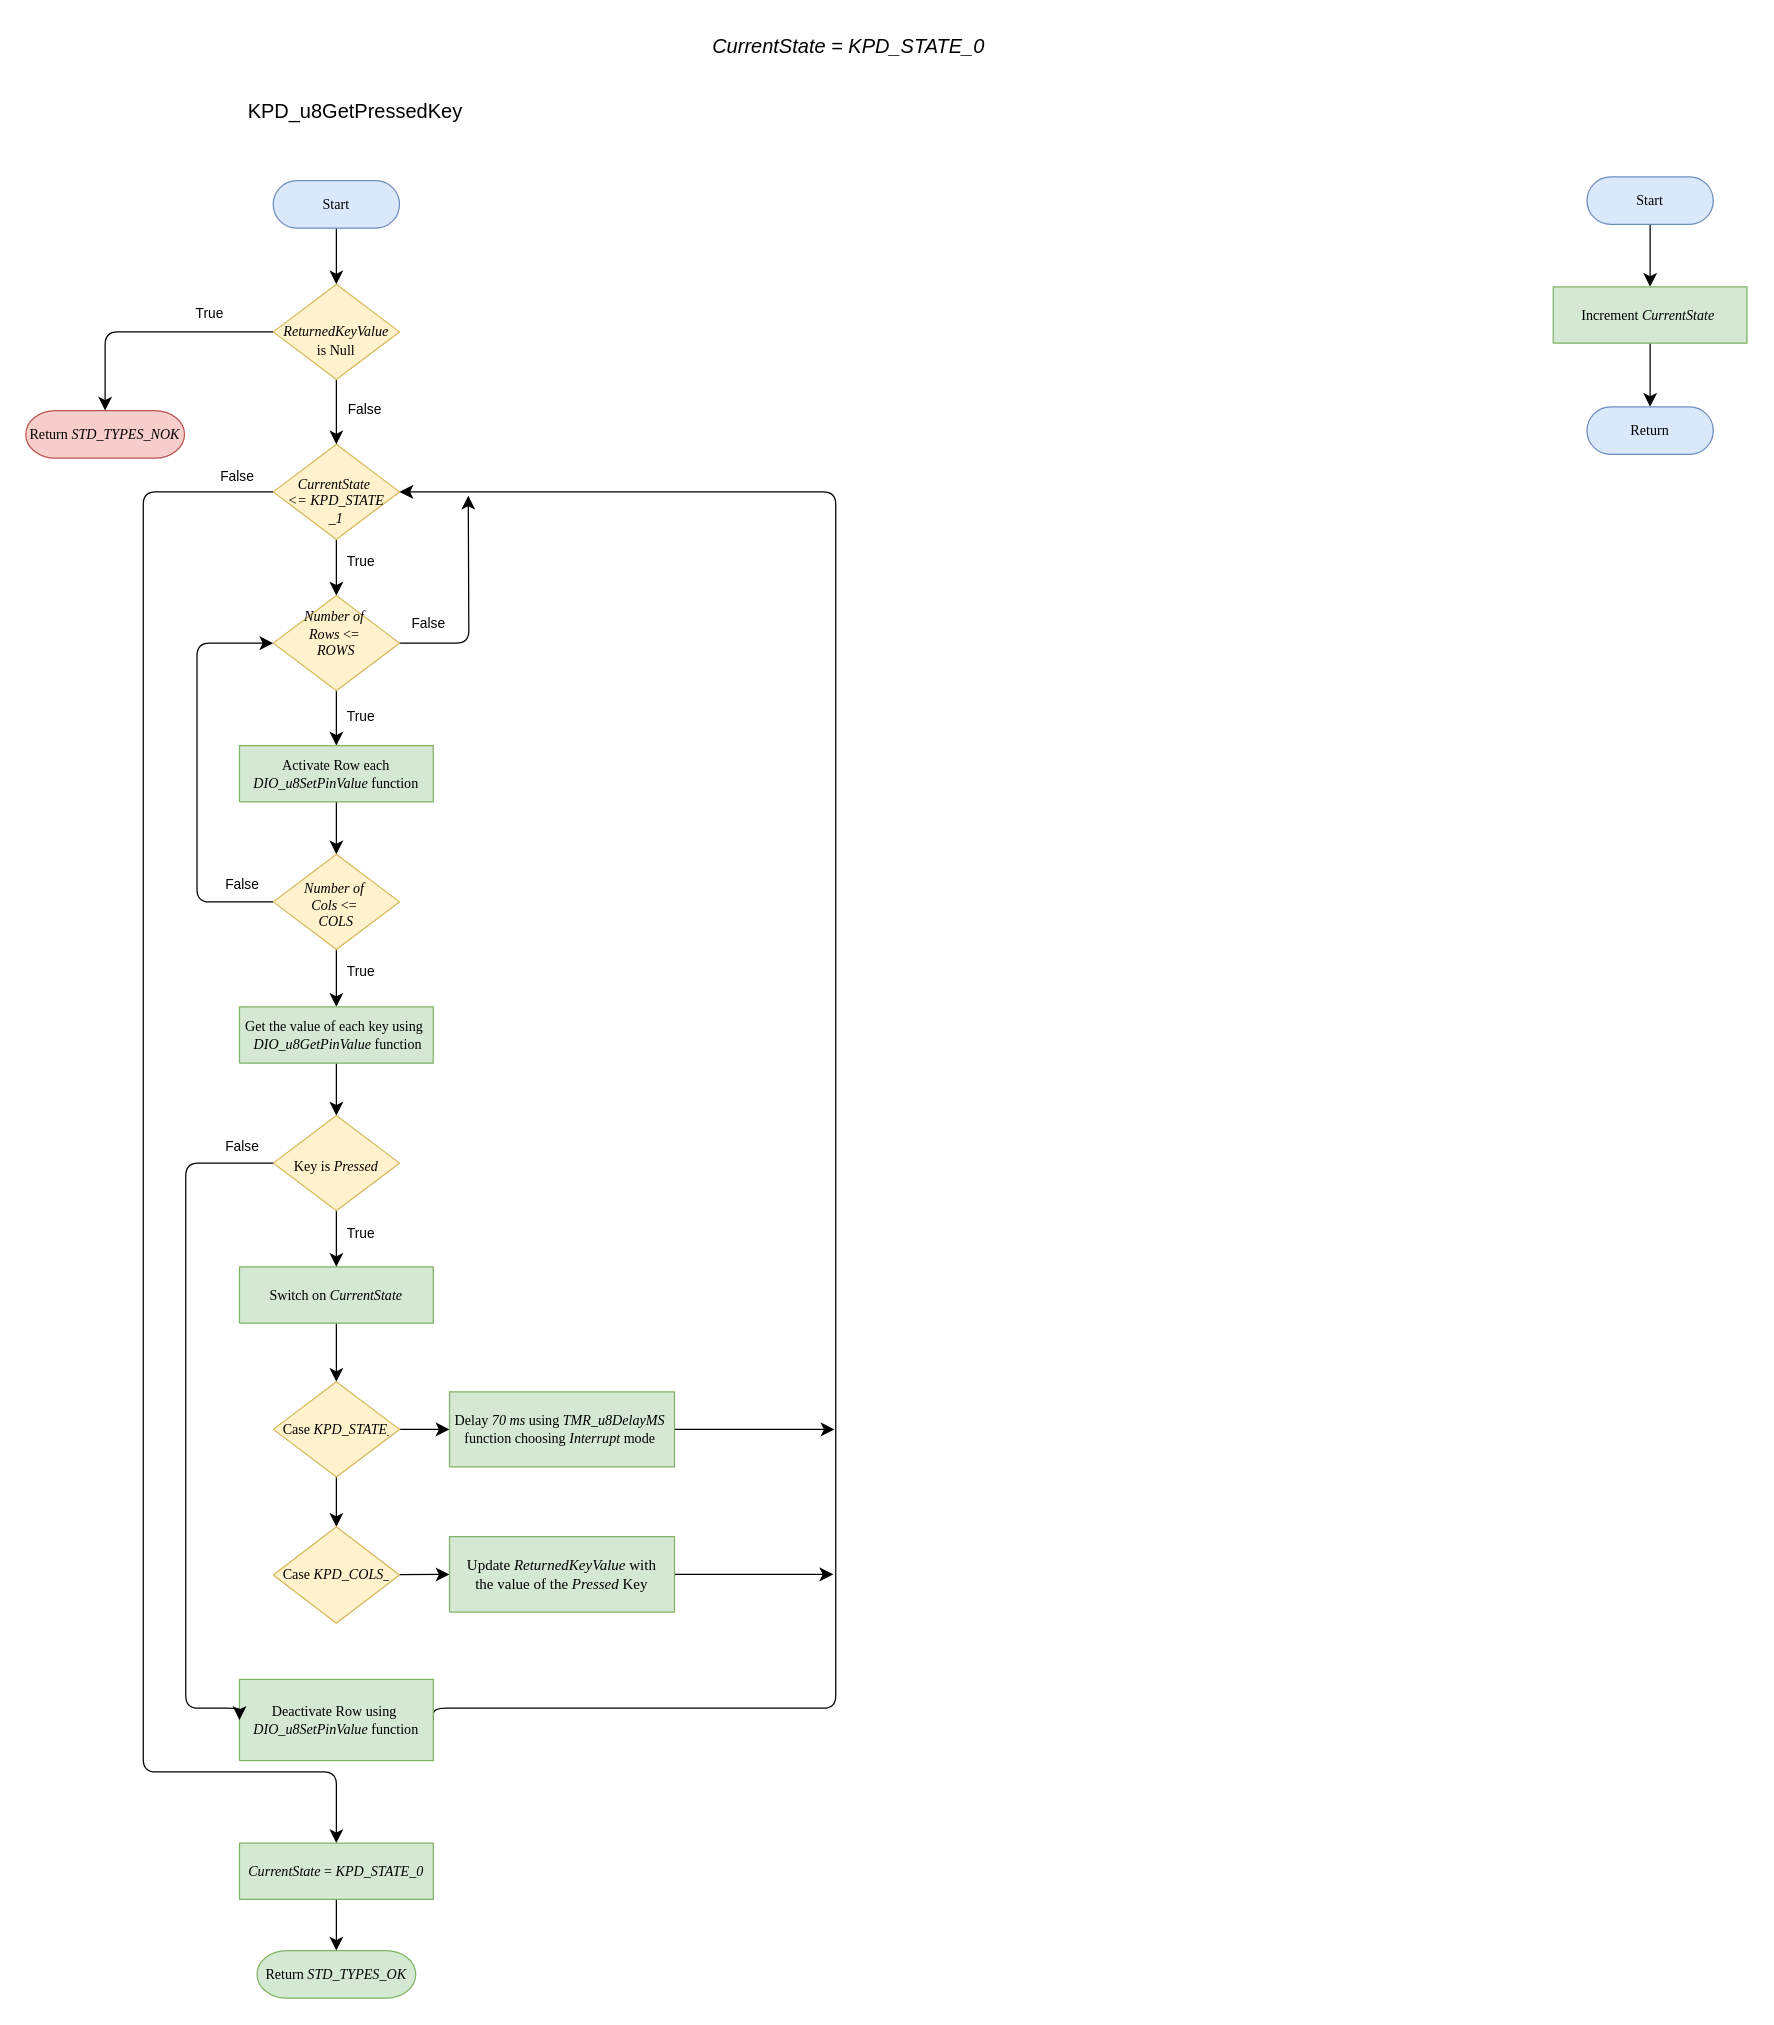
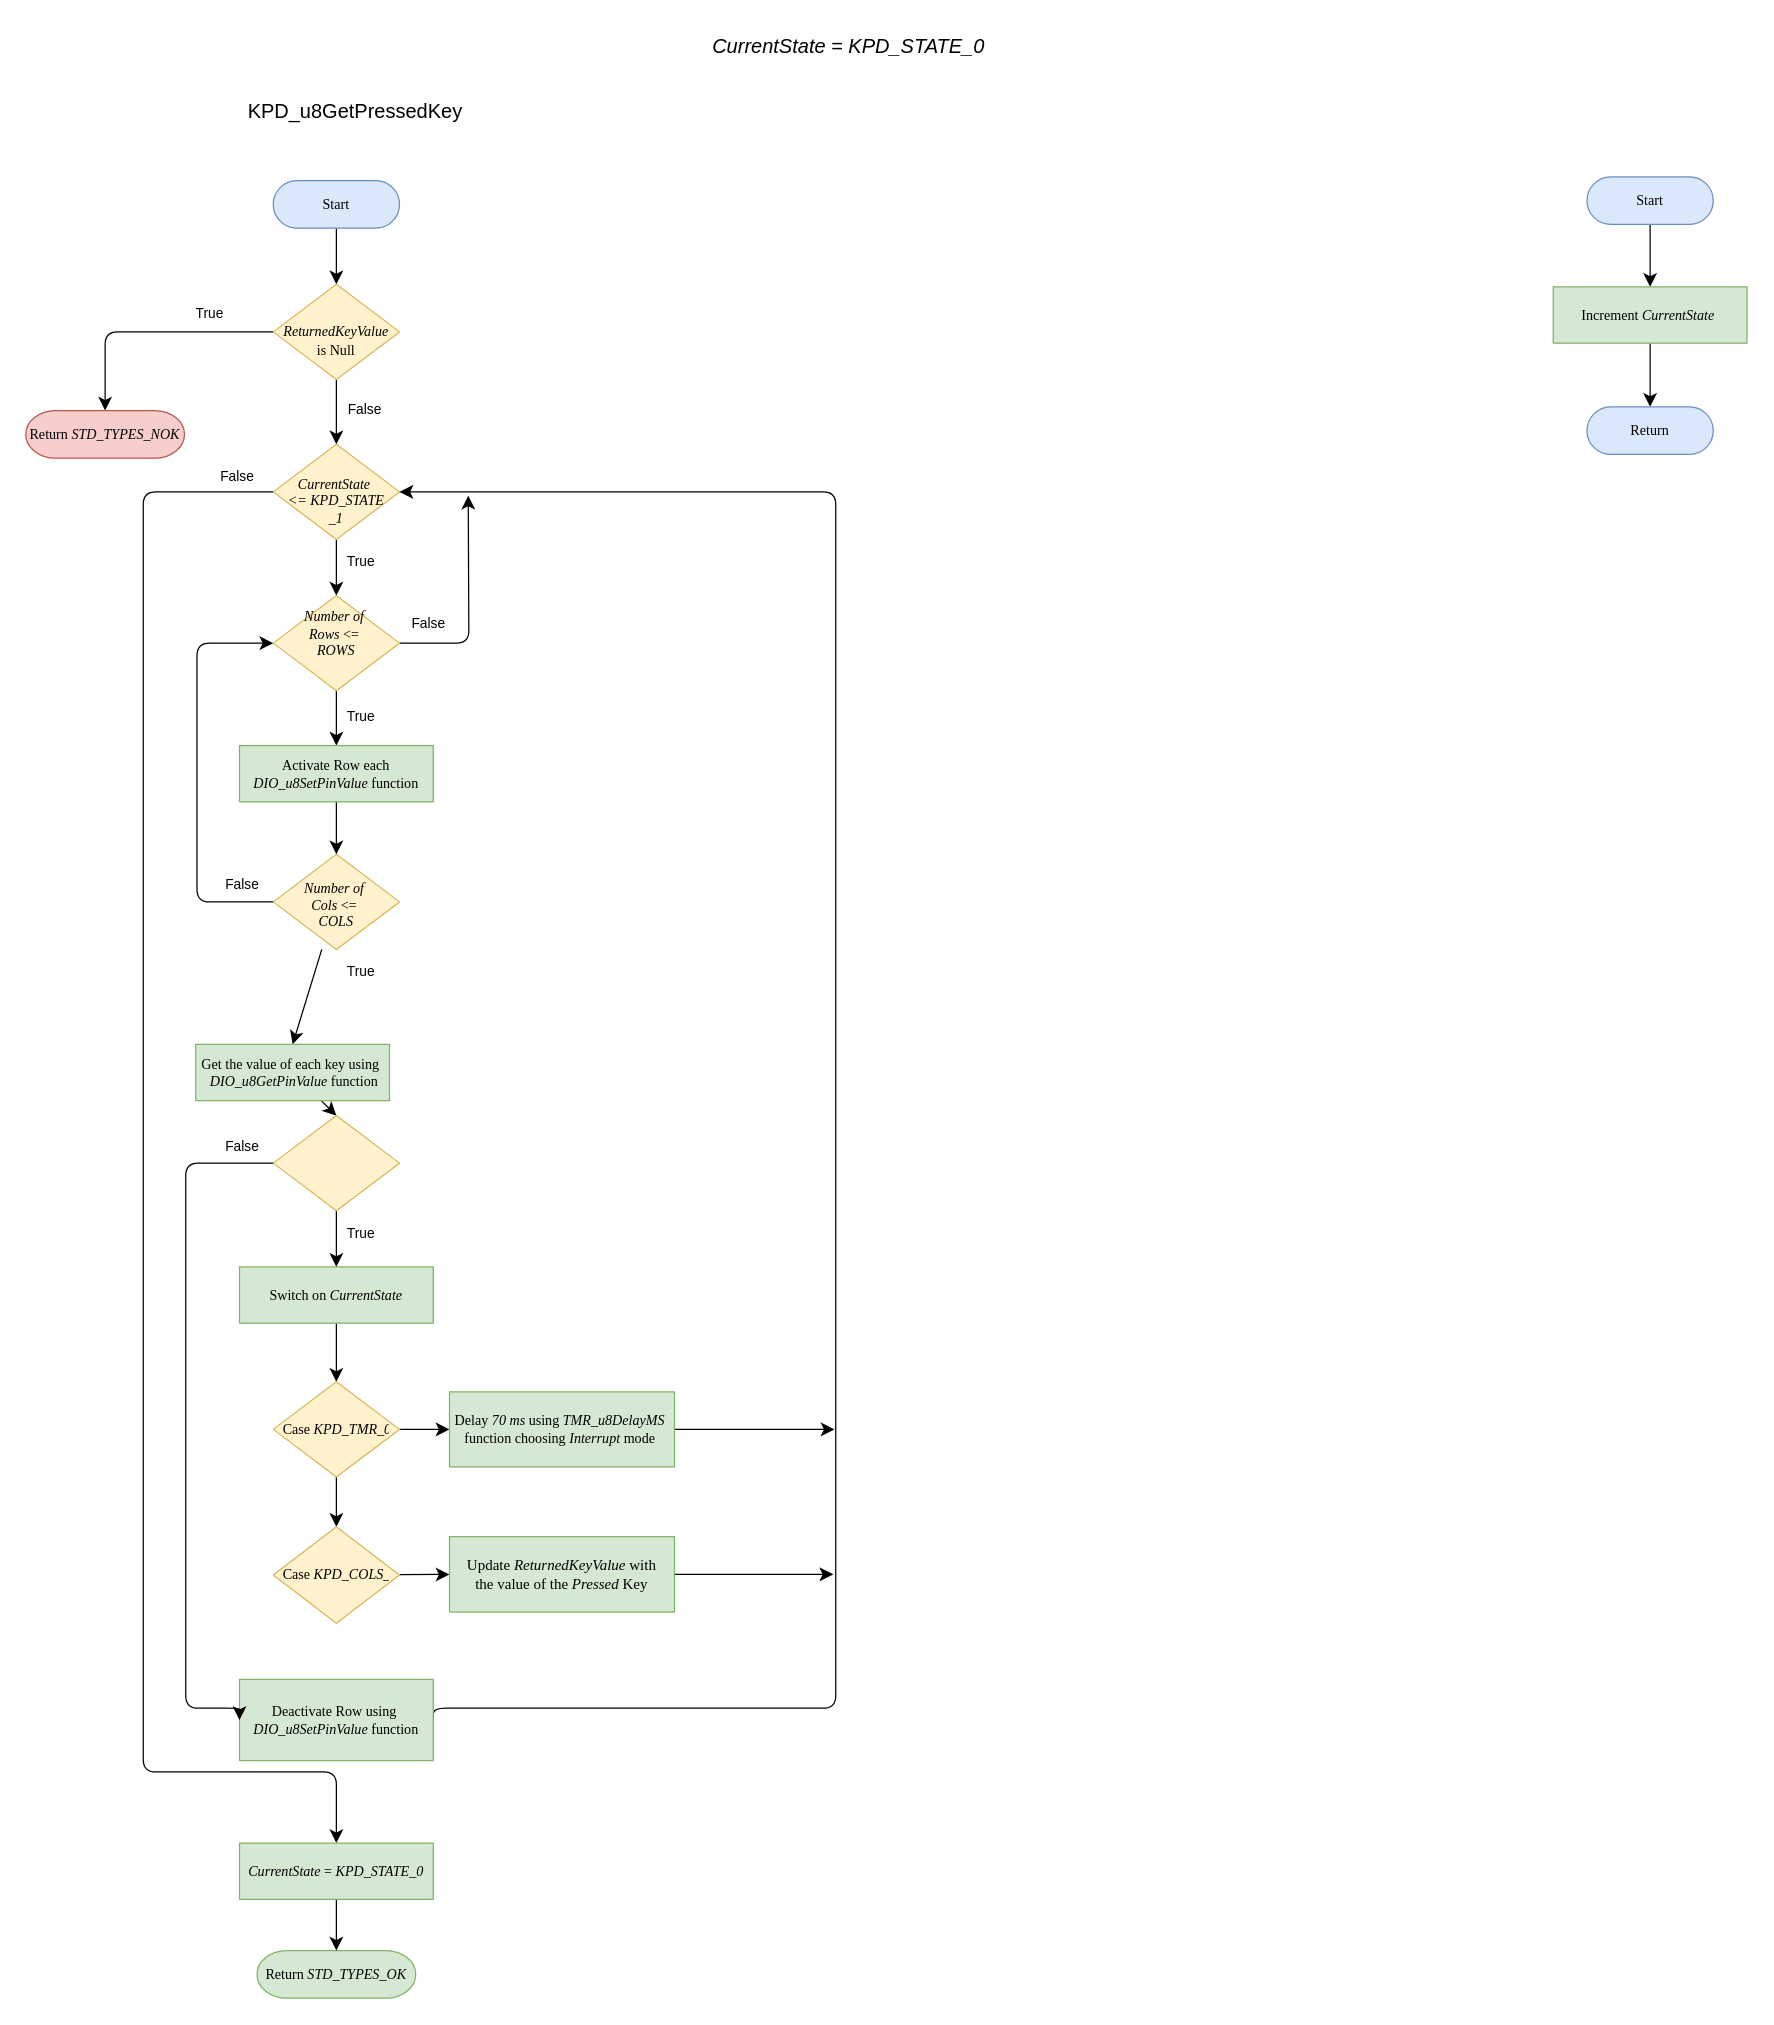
(336, 1035) -> (293, 1073)
(336, 1166) -> none
(336, 1429) -> (336, 1429)
